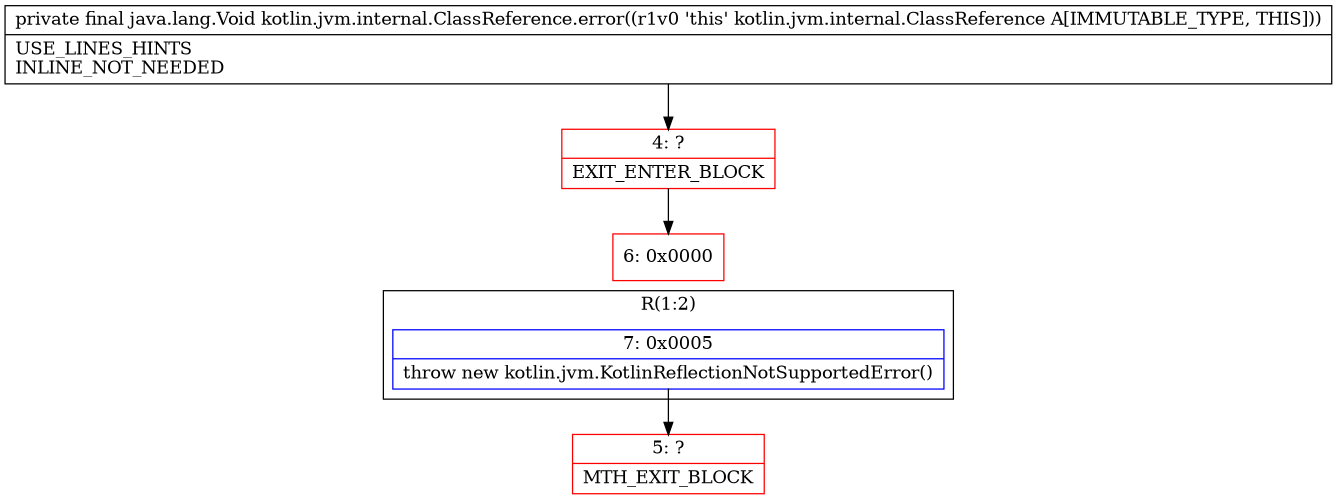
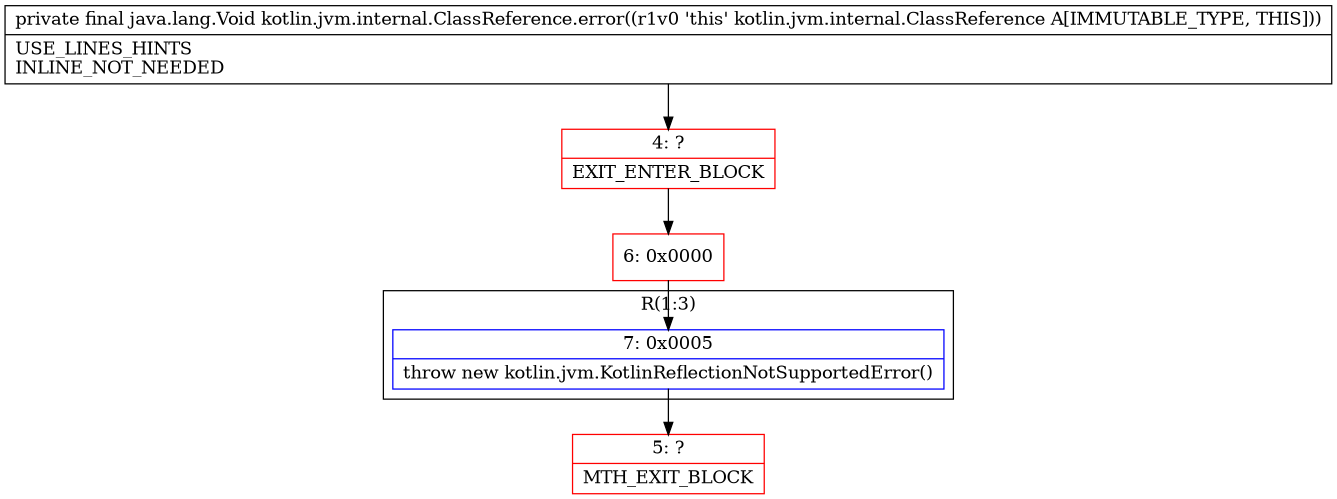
none -> (668, 299)
(668, 305) -> (668, 305)
